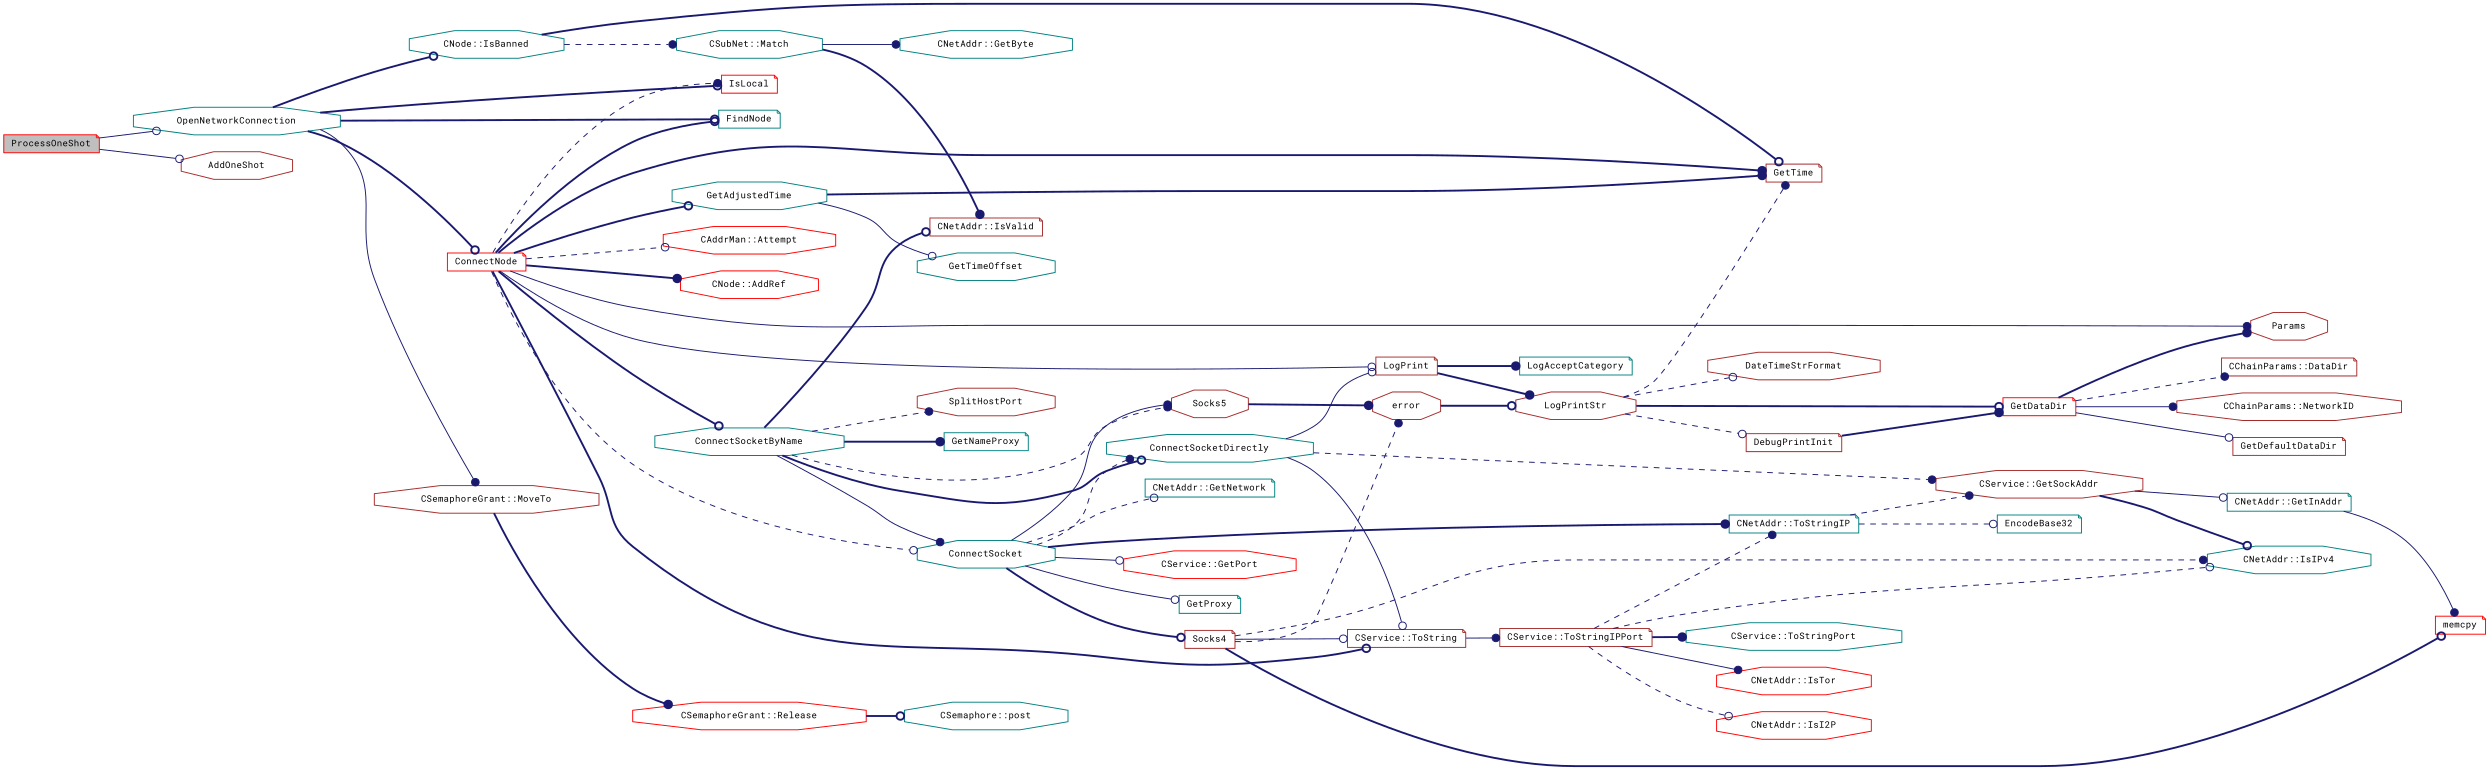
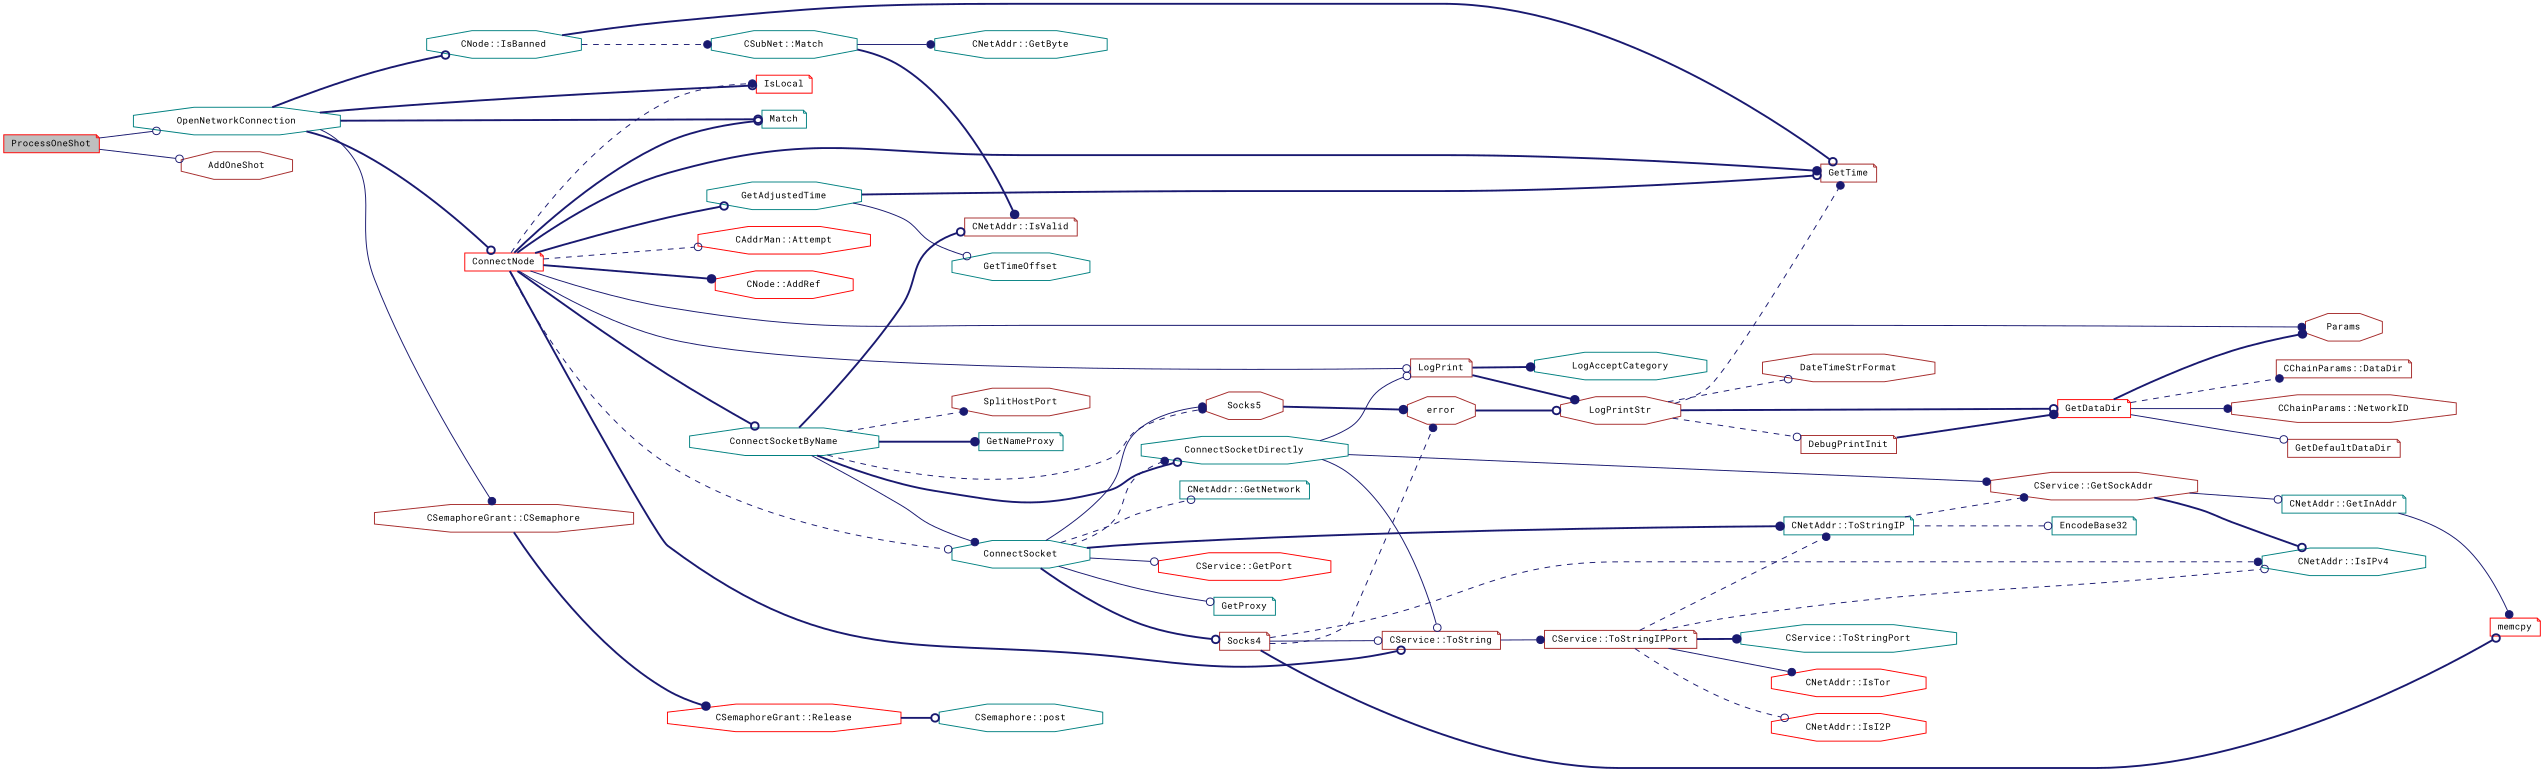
(749, 119) -> (784, 119)
(1293, 191) -> (1338, 191)
(1576, 366) -> (1621, 366)
(1621, 466) -> (1665, 468)
(487, 499) -> (504, 518)
